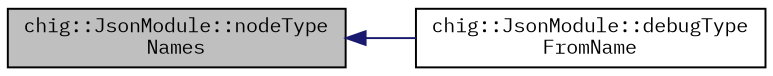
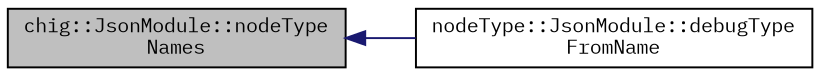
(591, 38) -> (614, 38)
